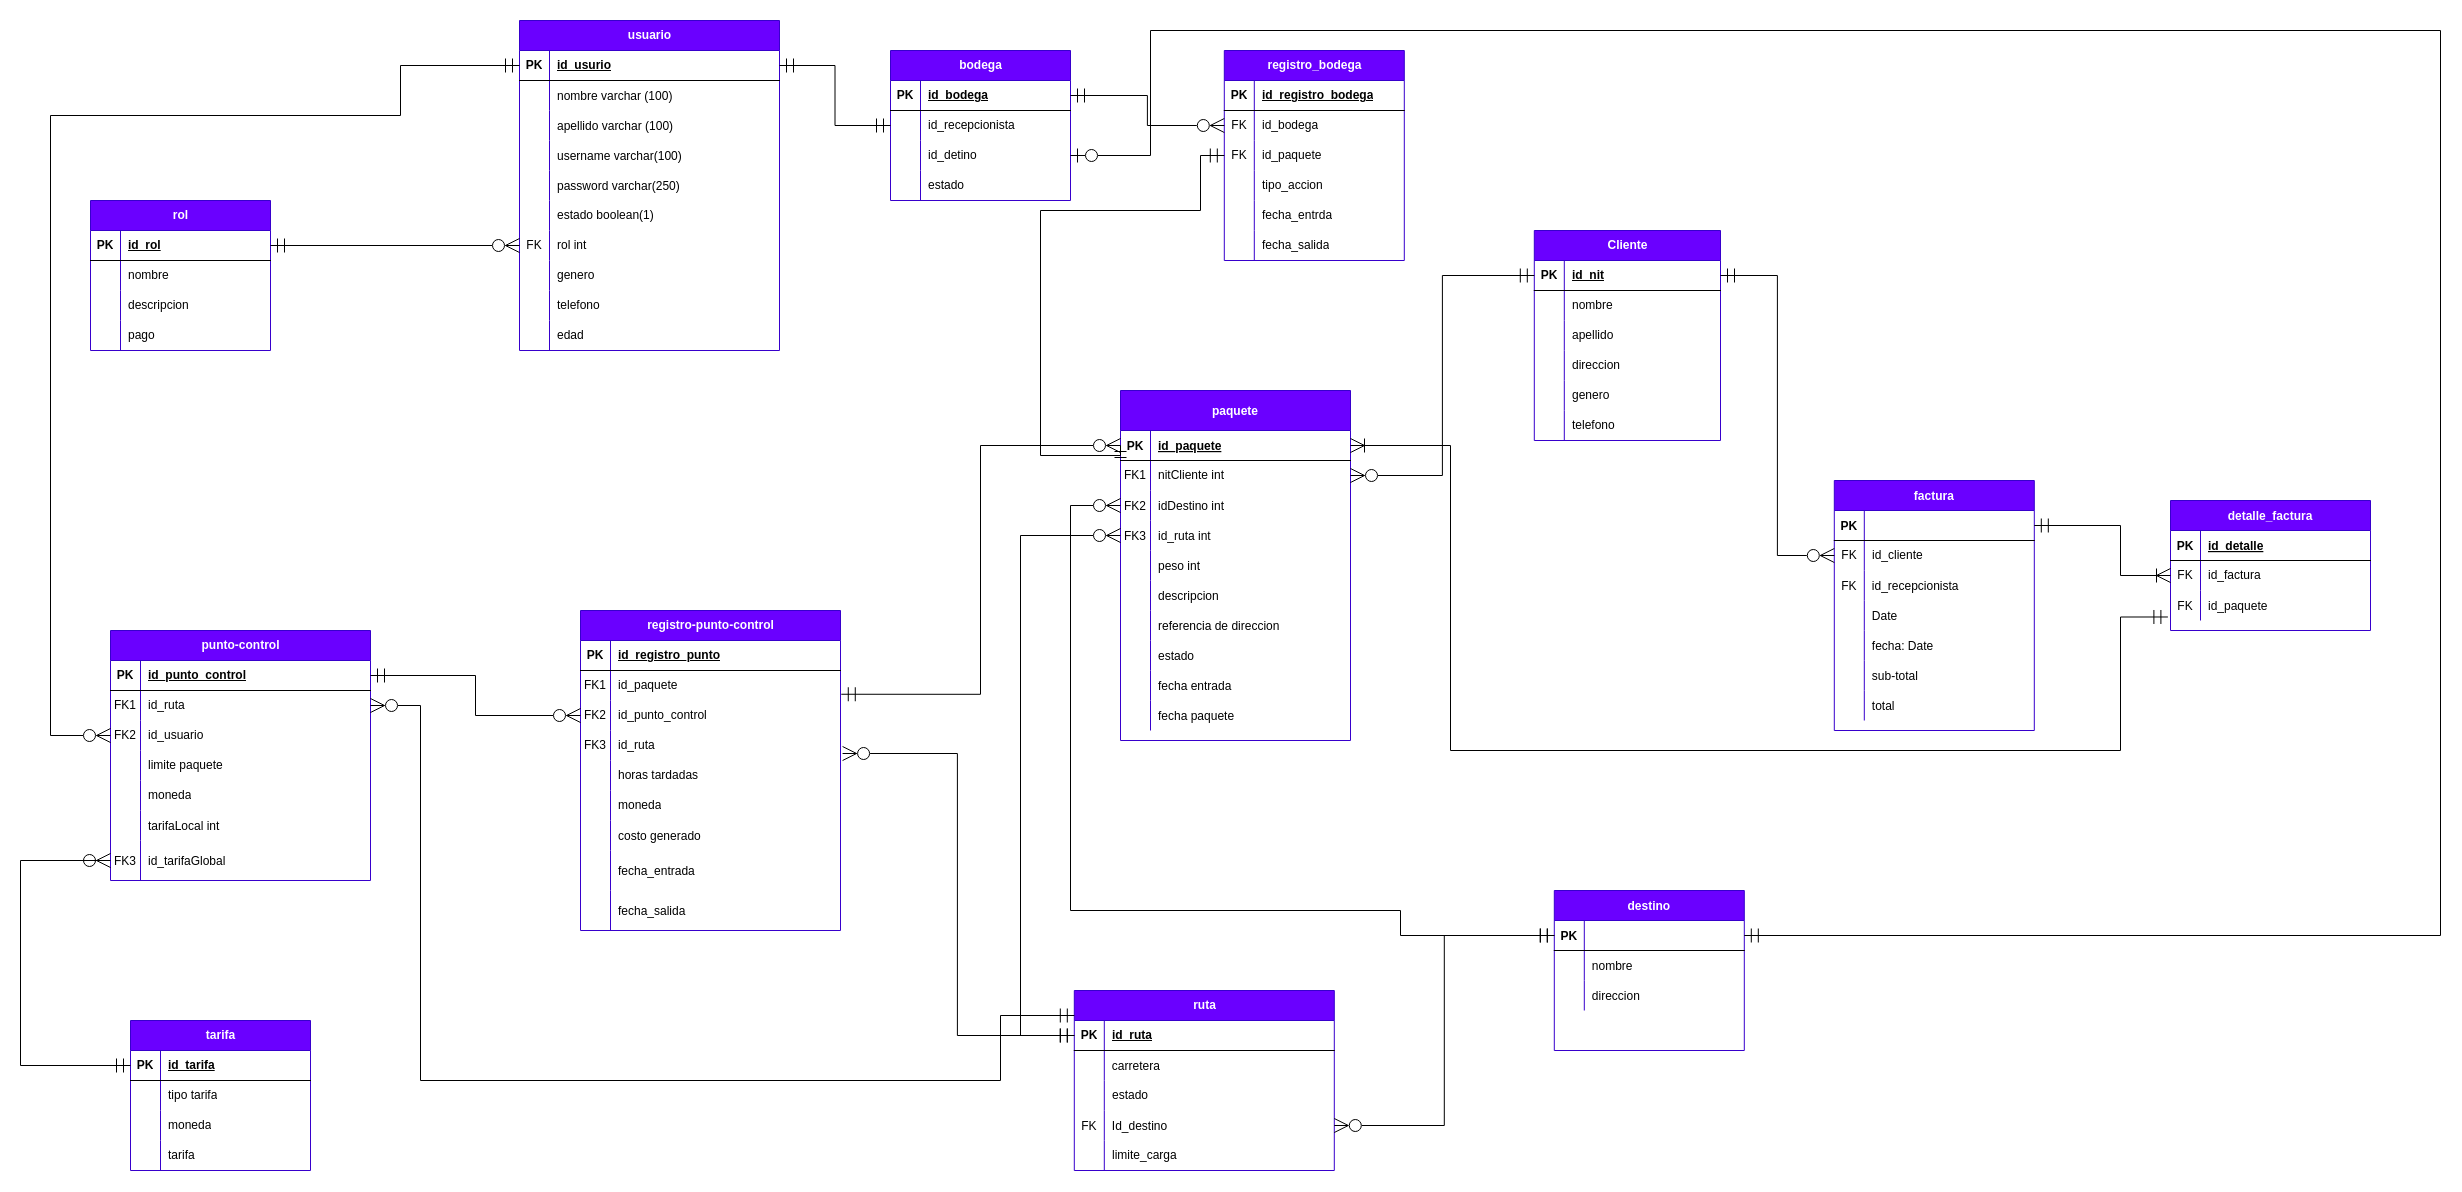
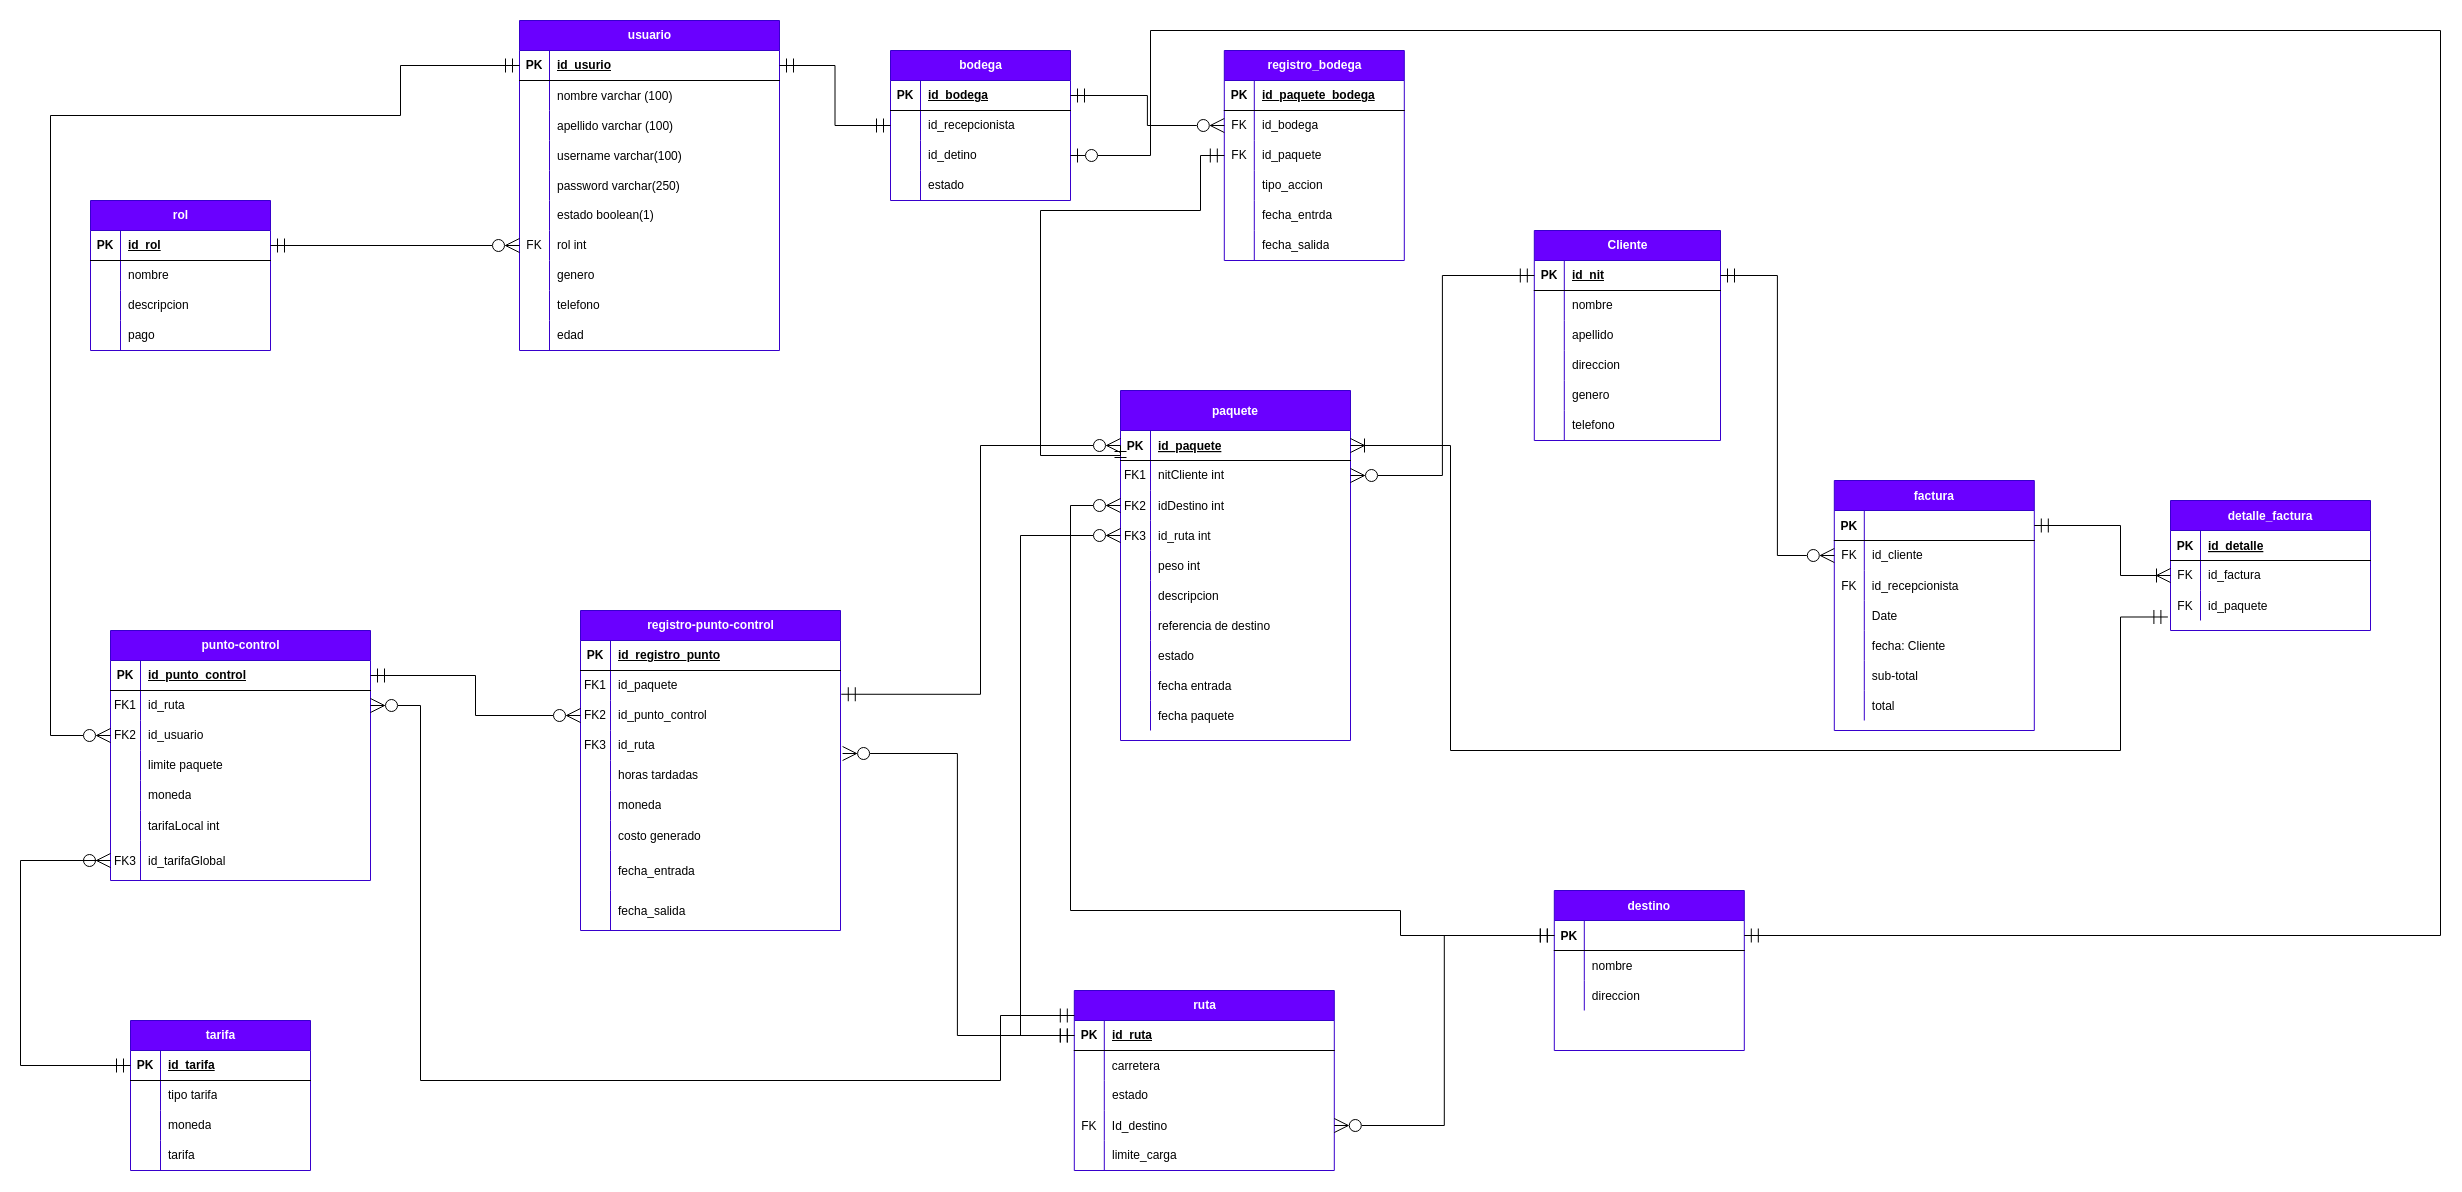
(1320, 96) -> (1318, 96)
(1227, 626) -> (1222, 626)
(1906, 646) -> (1913, 646)
